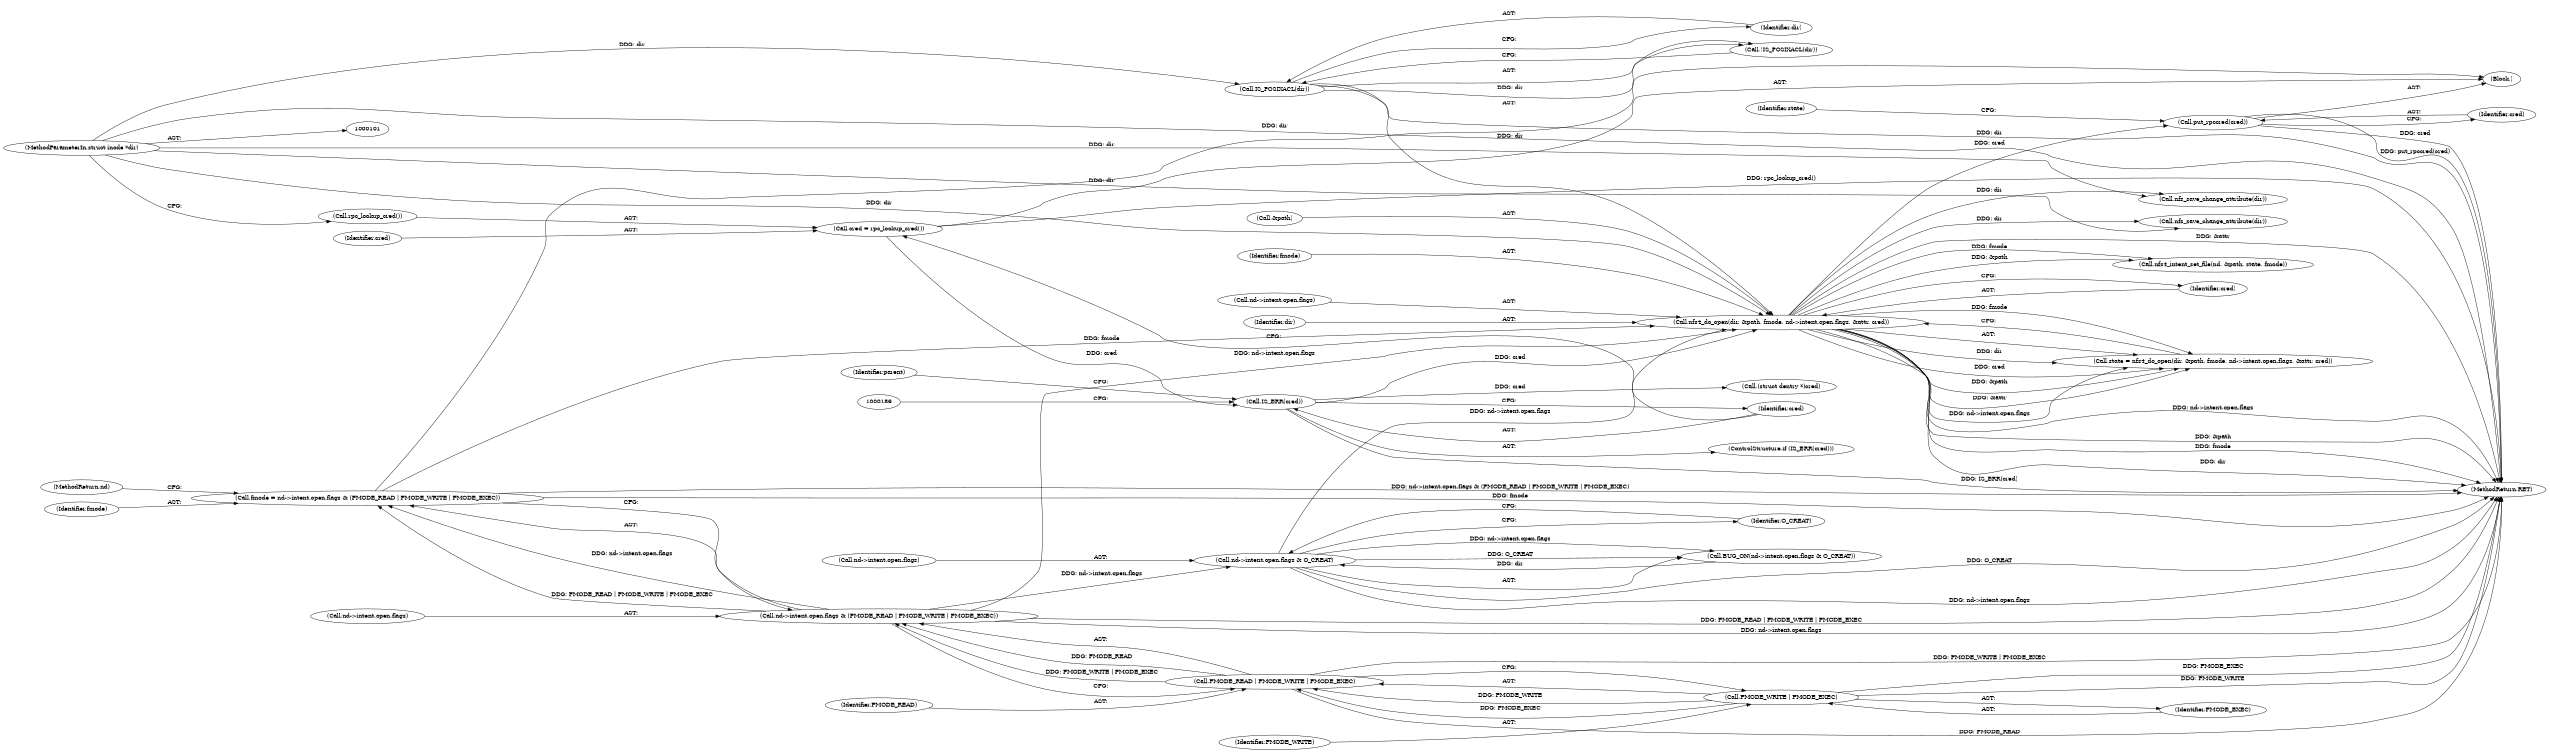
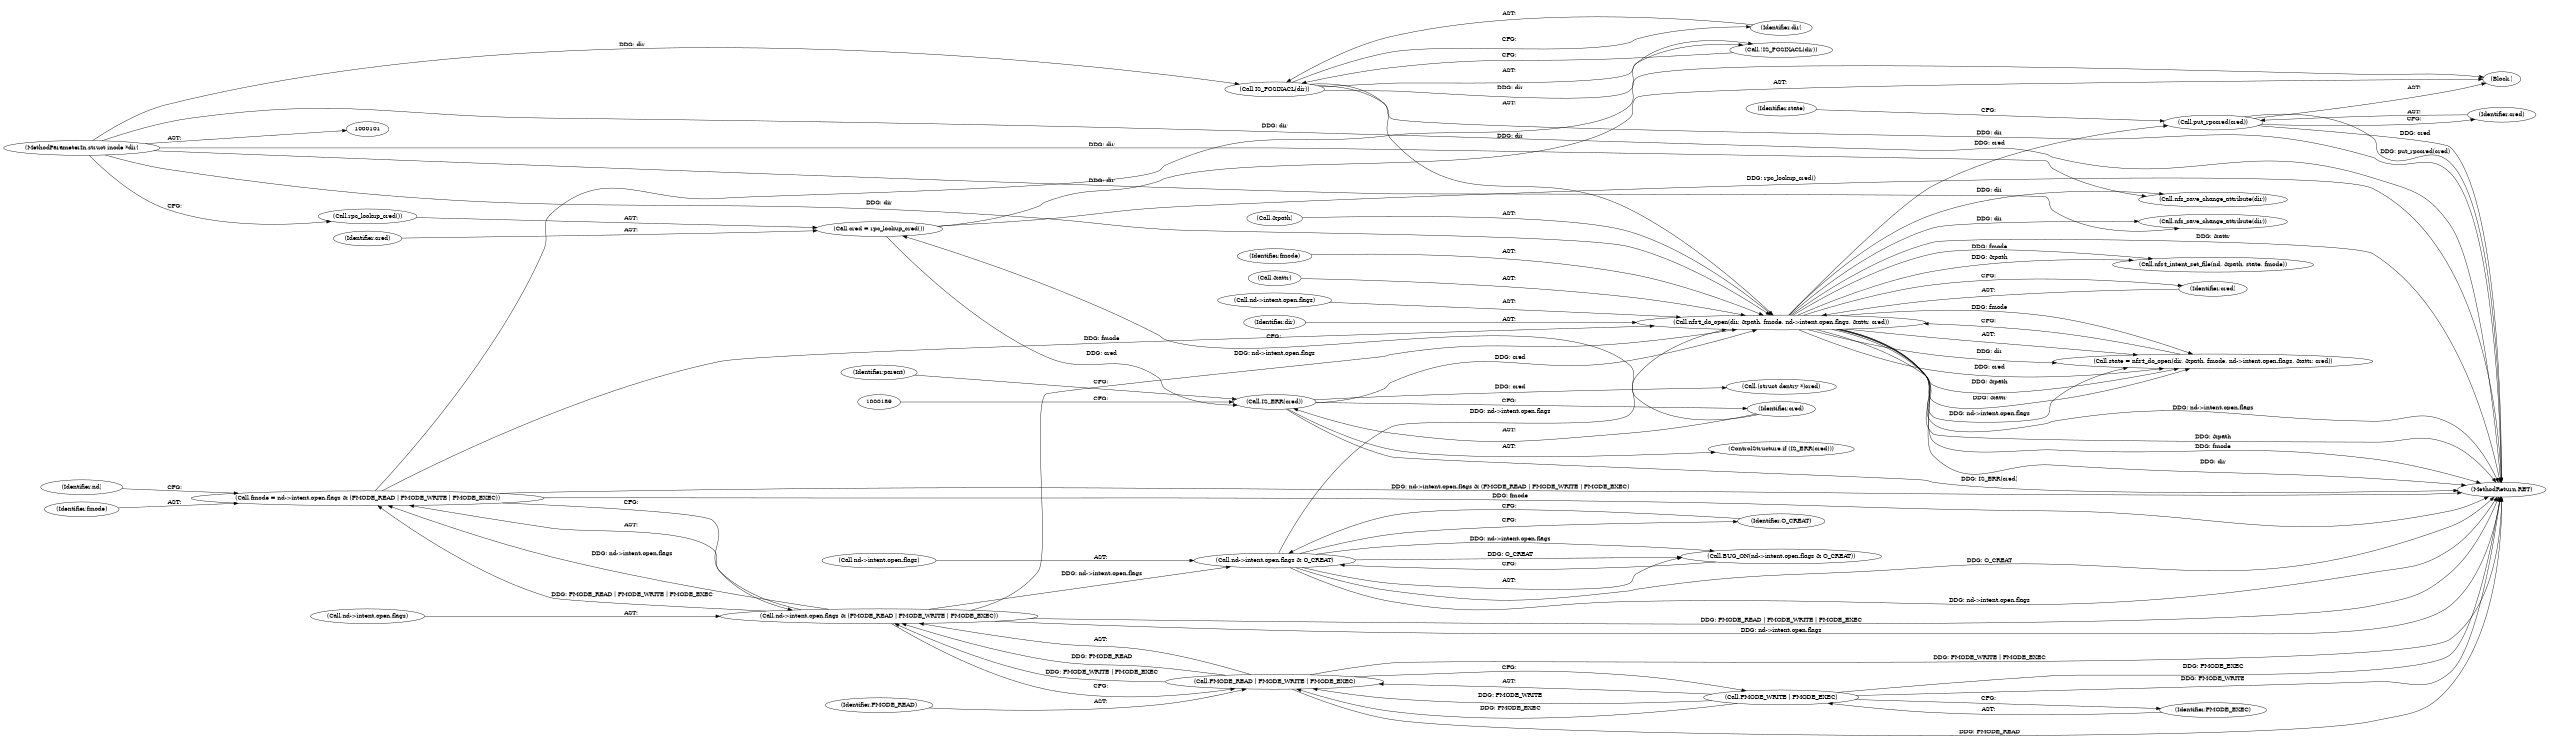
none -> (1275, 278)
(82, 487) -> (82, 487)
(1510, 564) -> (1510, 564)
(1990, 698) -> (1990, 698)
(1275, 742) -> none
